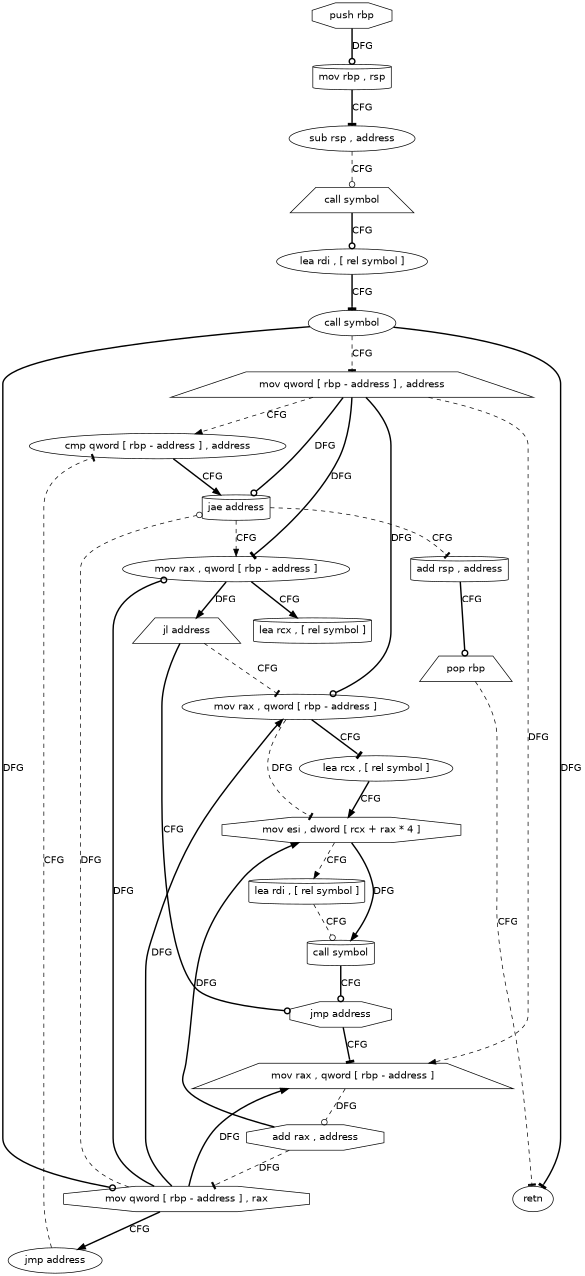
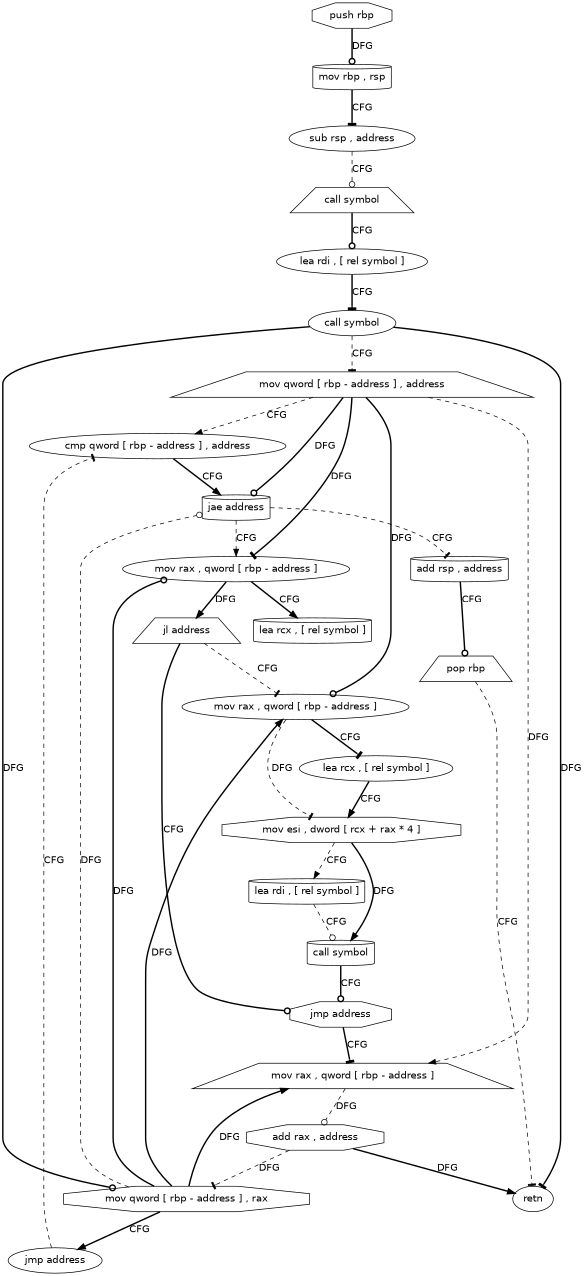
(193, 997) -> (430, 1170)
